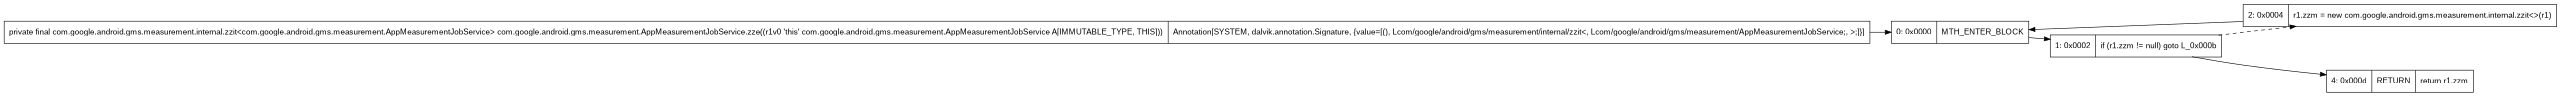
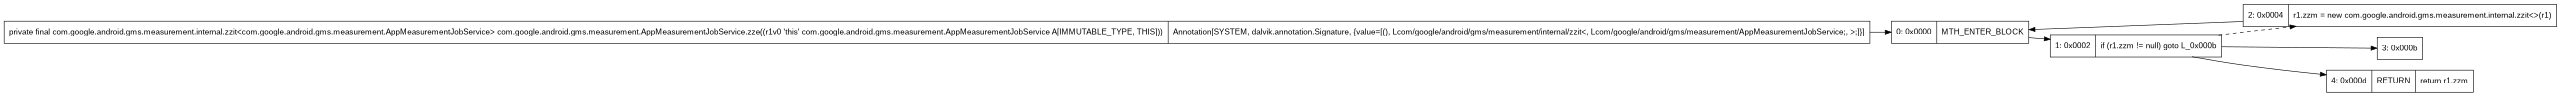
none -> (2400, 48)
